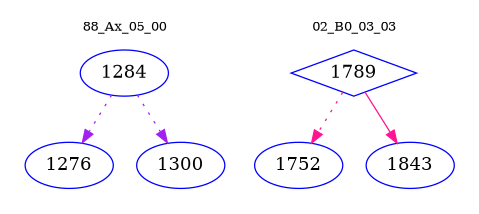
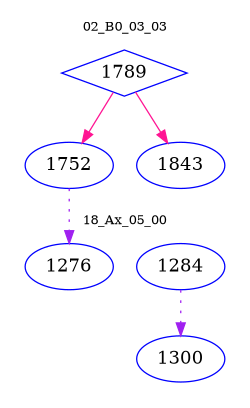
(125, 28) -> (125, 221)
(331, 112) -> (101, 112)
(100, 113) -> (69, 217)
